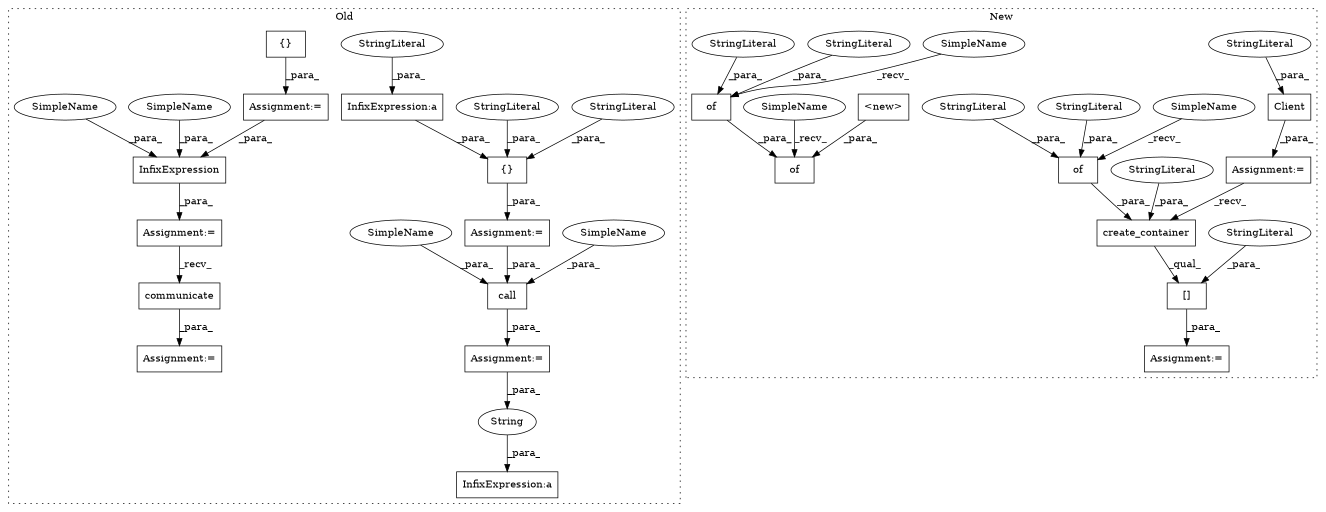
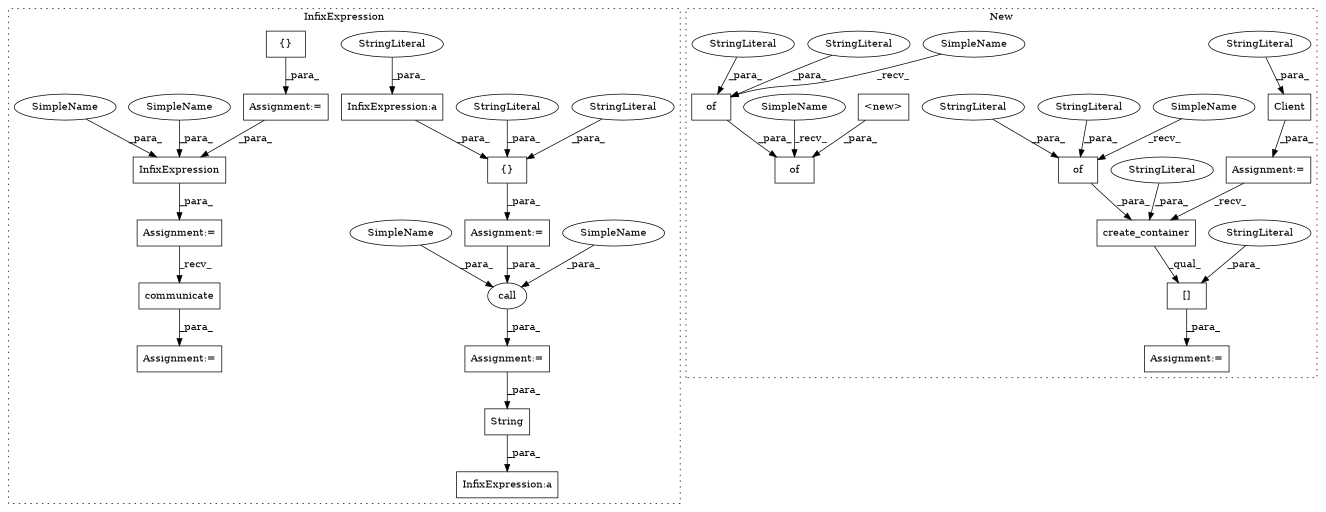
(344, 17) -> (344, 17)
(507, 296) -> (507, 296)
(507, 422) -> (507, 422)
